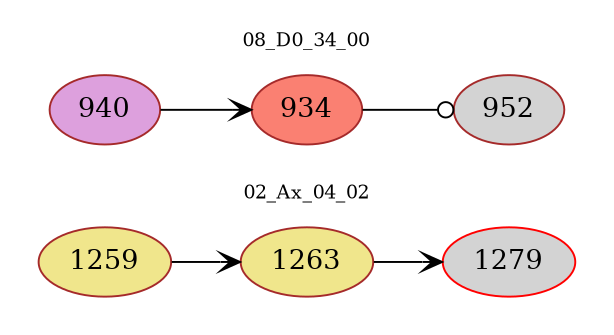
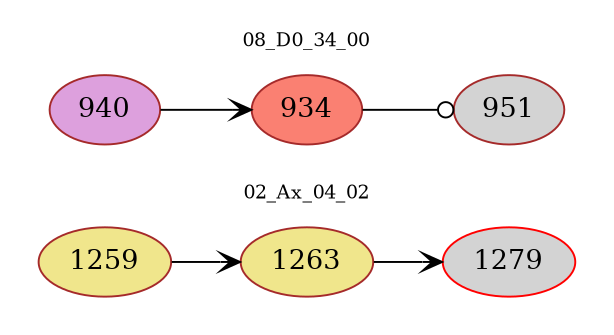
(509, 110) -> (509, 110)
